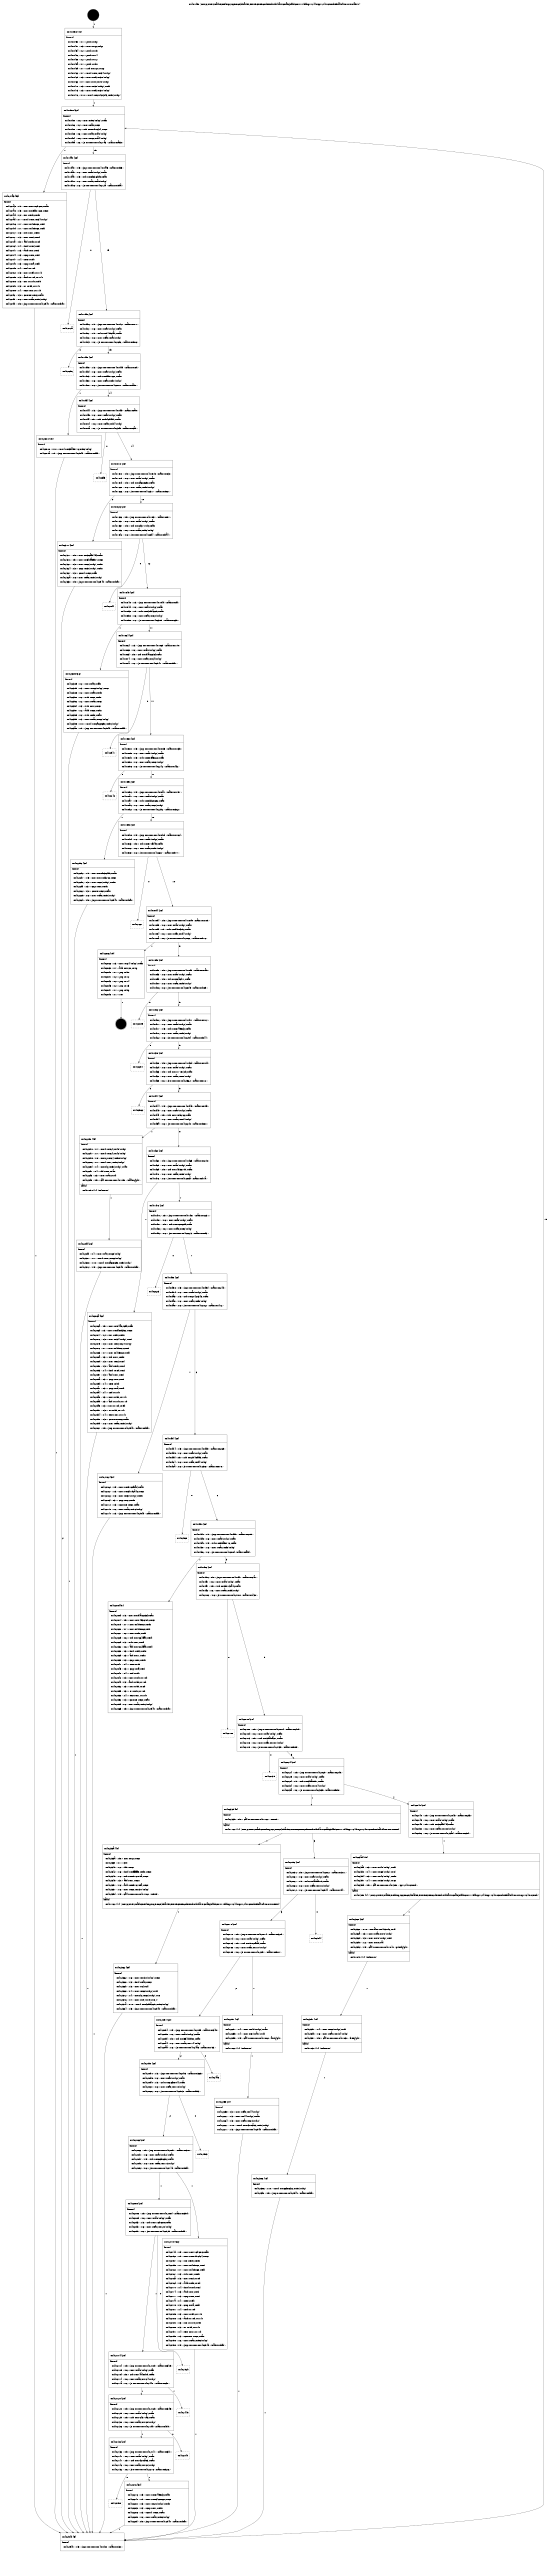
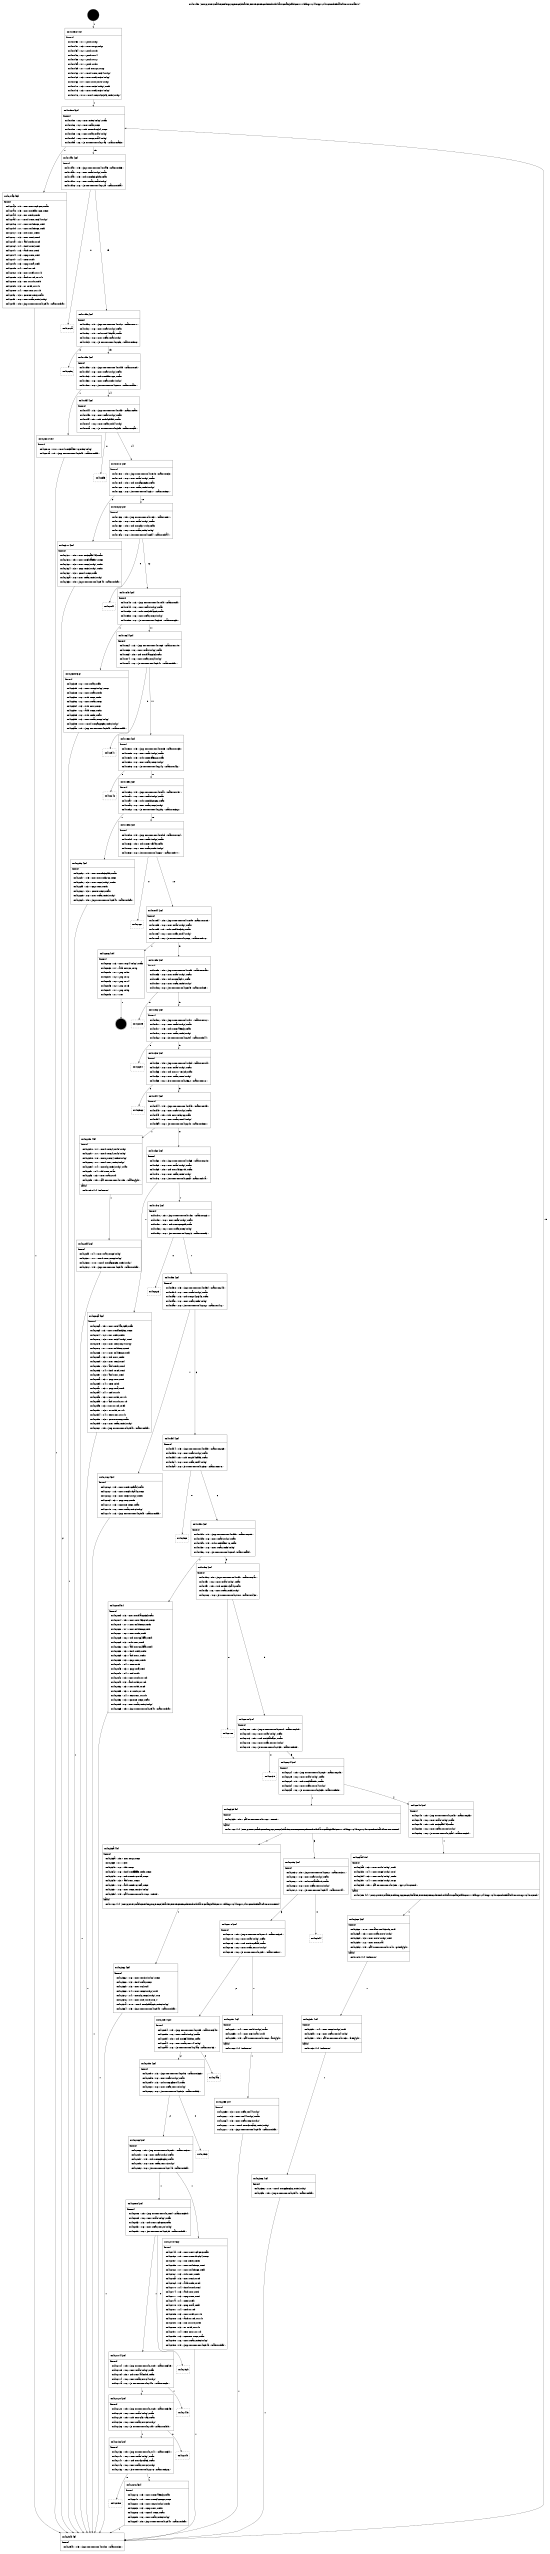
none -> (99, 2121)
